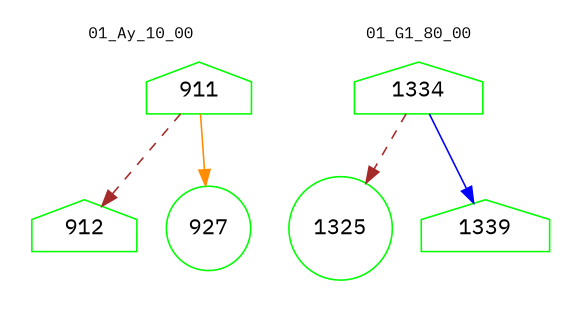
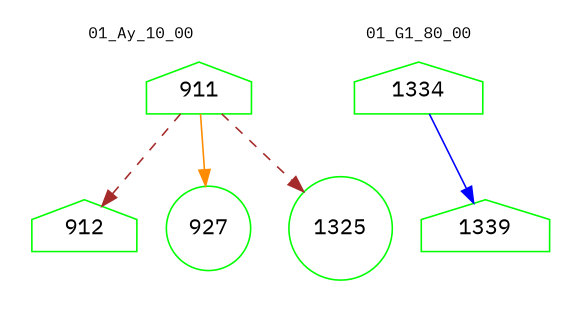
(390, 141) -> (253, 144)
